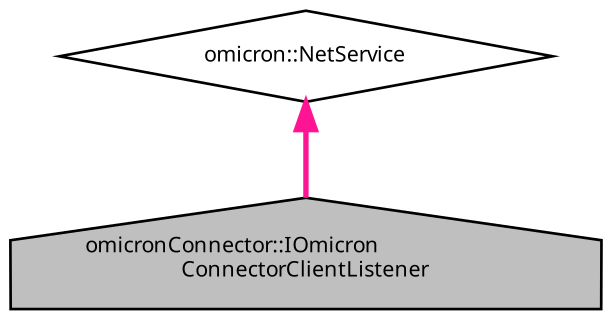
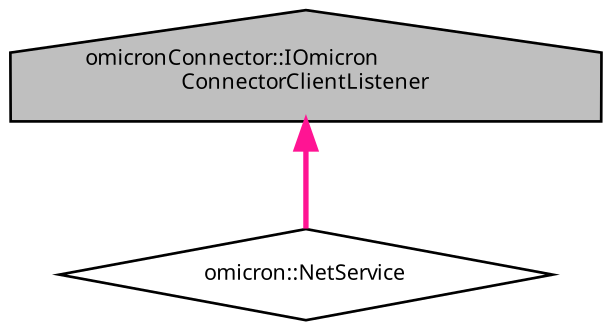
(306, 164) -> (306, 189)
